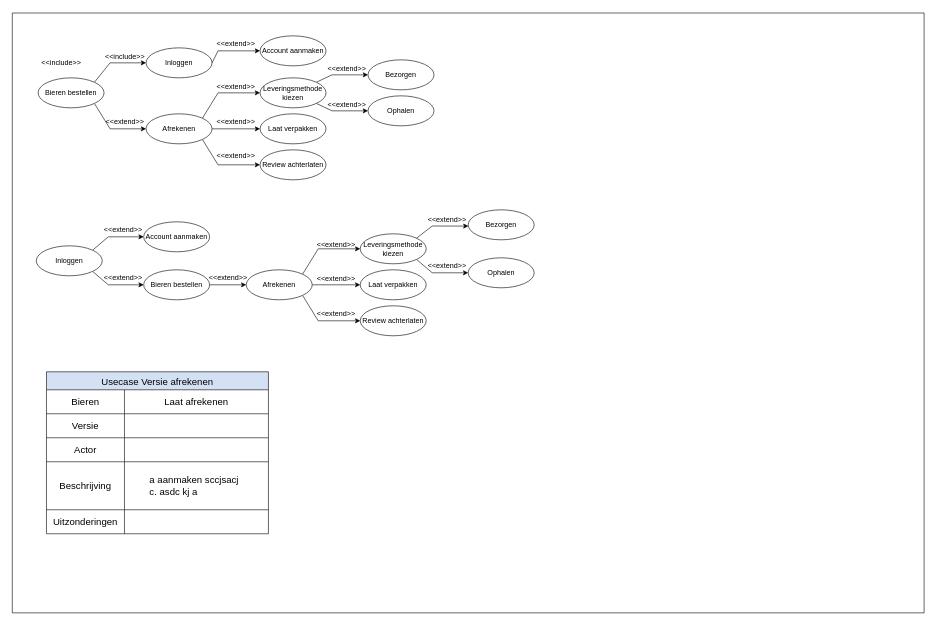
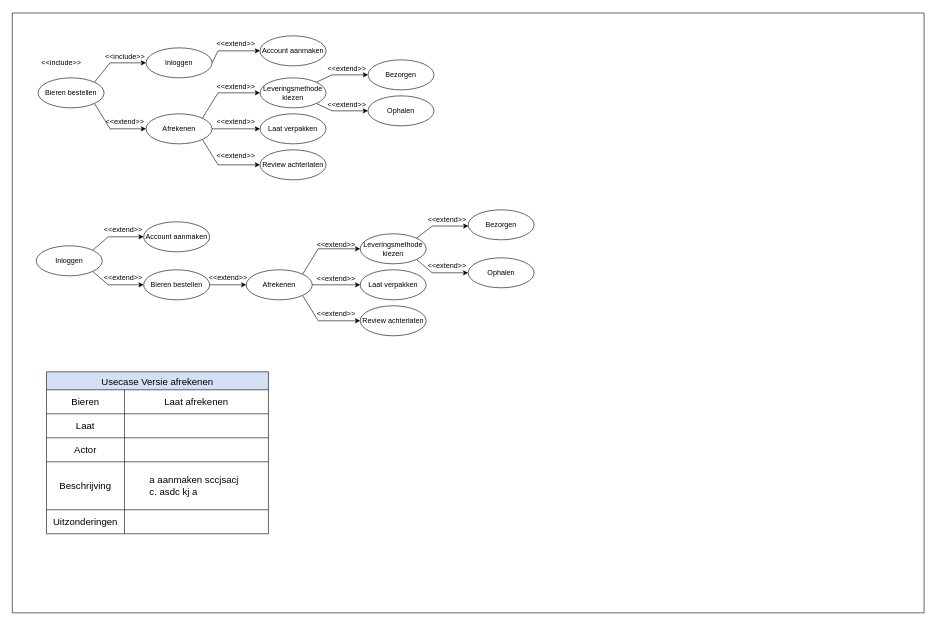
(86, 426) -> (86, 426)
